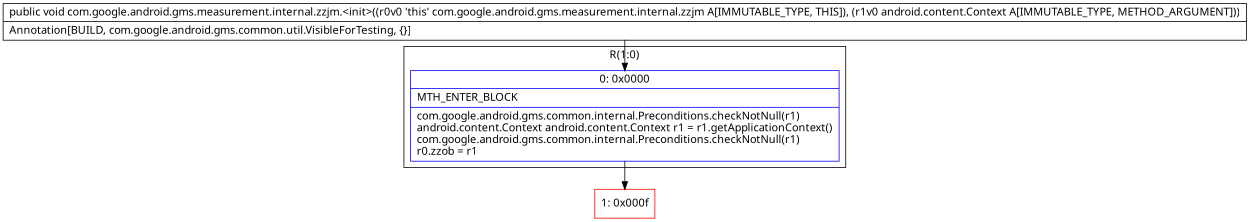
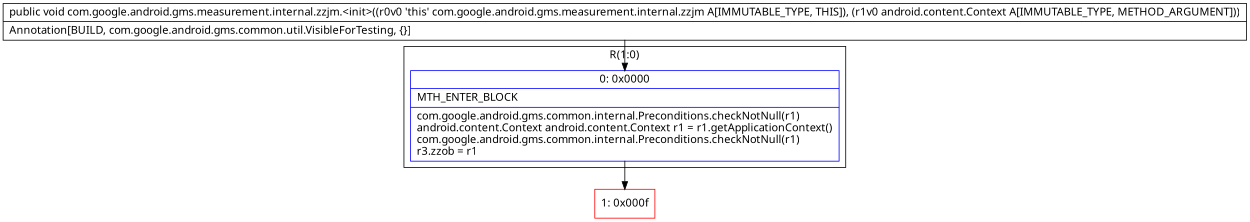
(448, 151) -> (448, 151)
